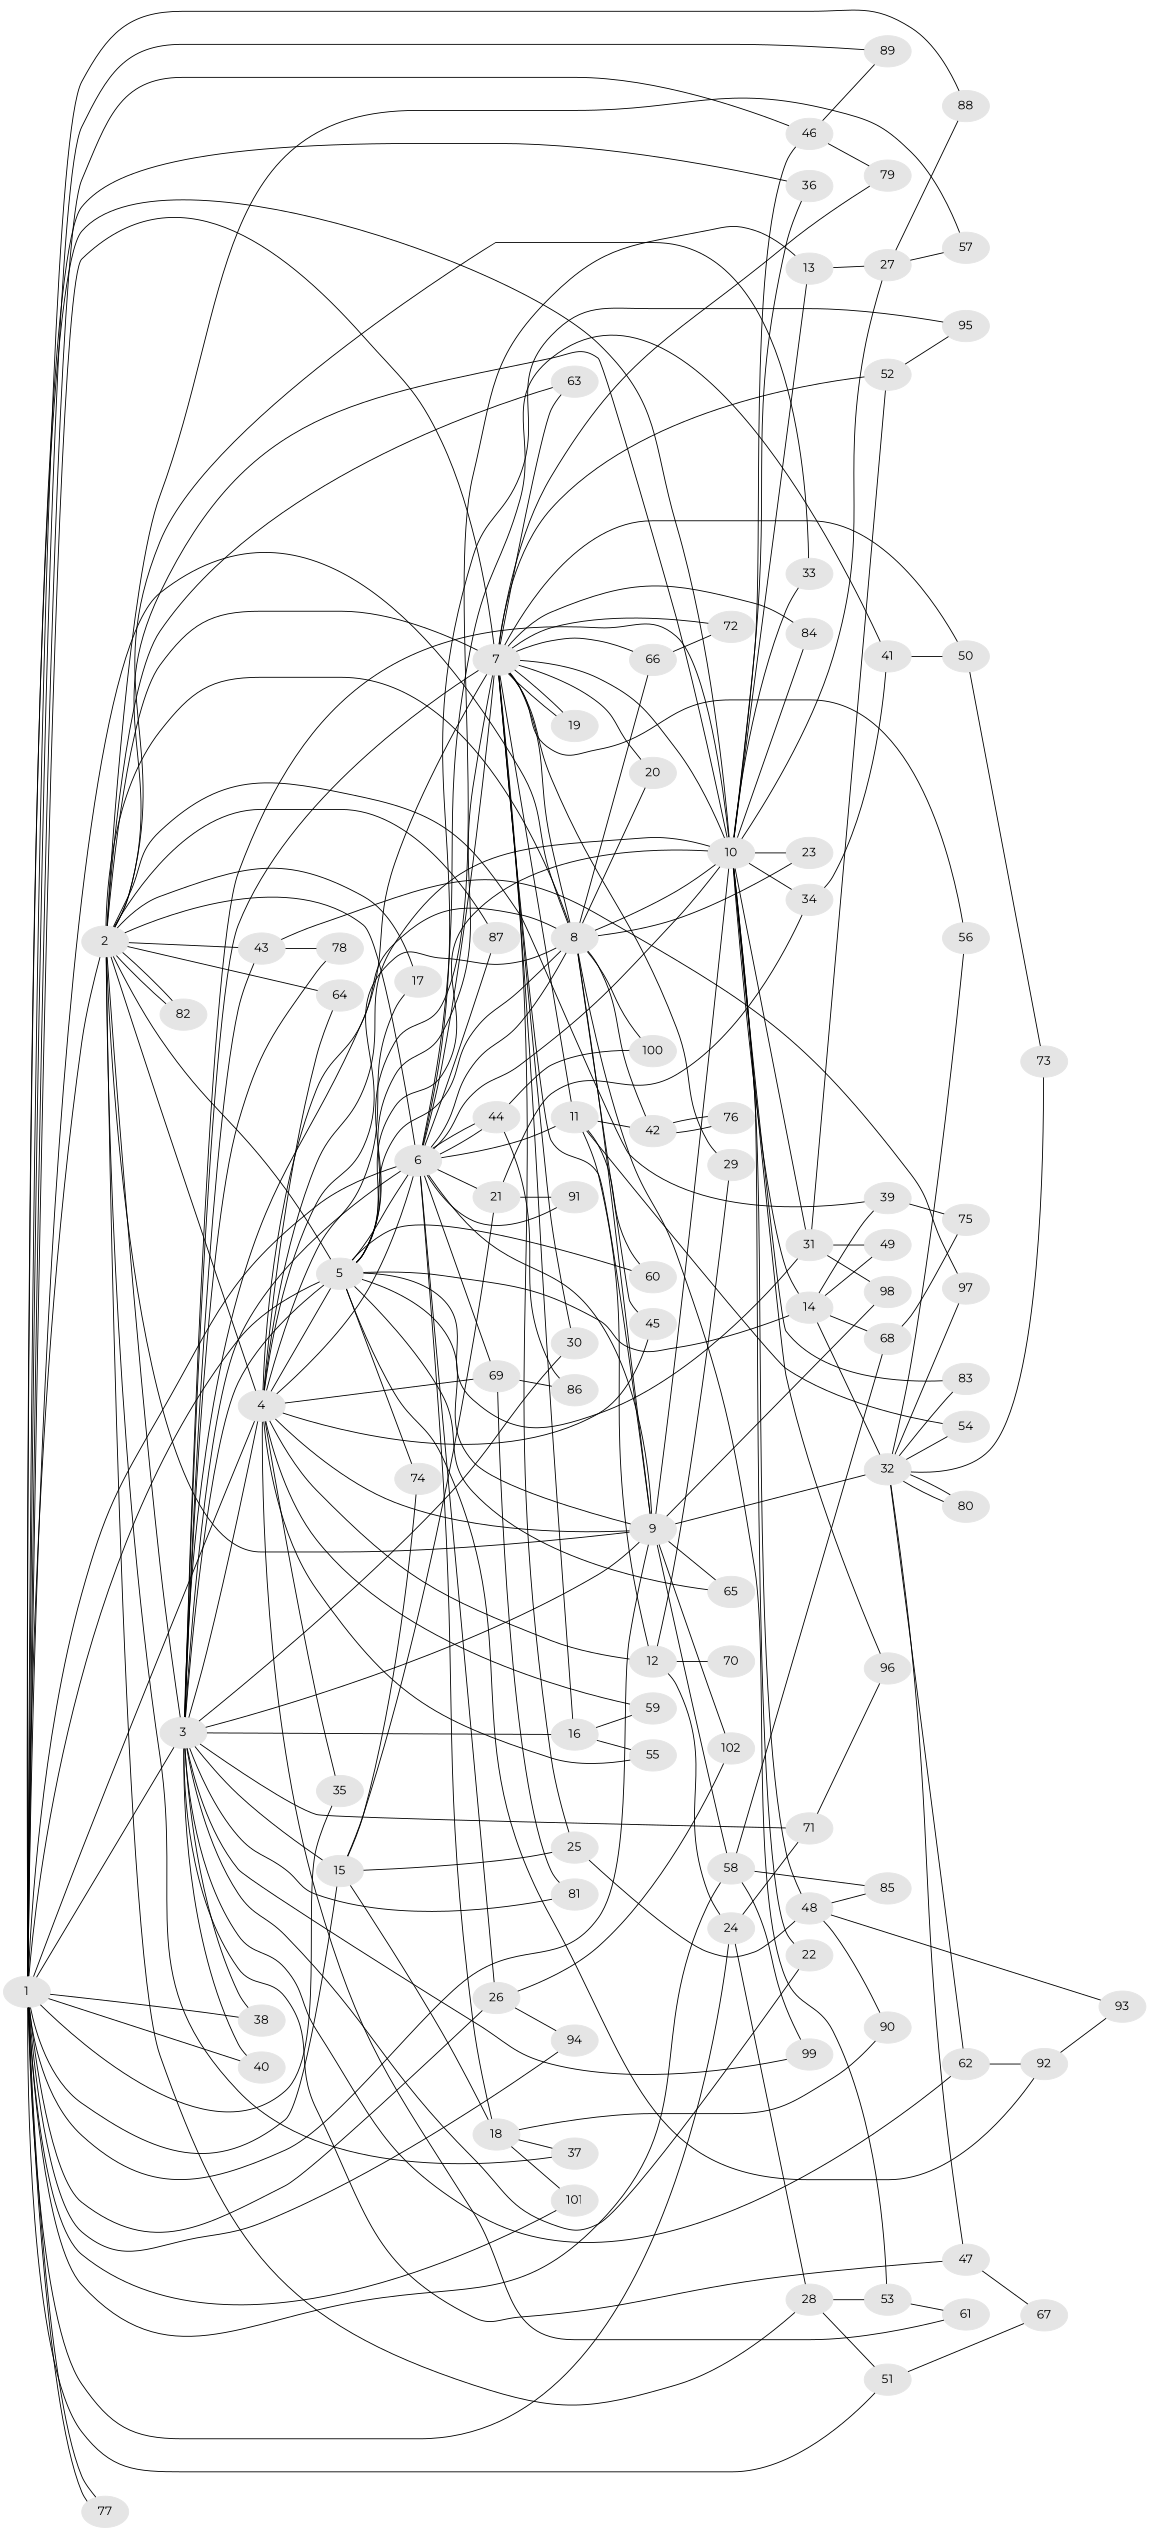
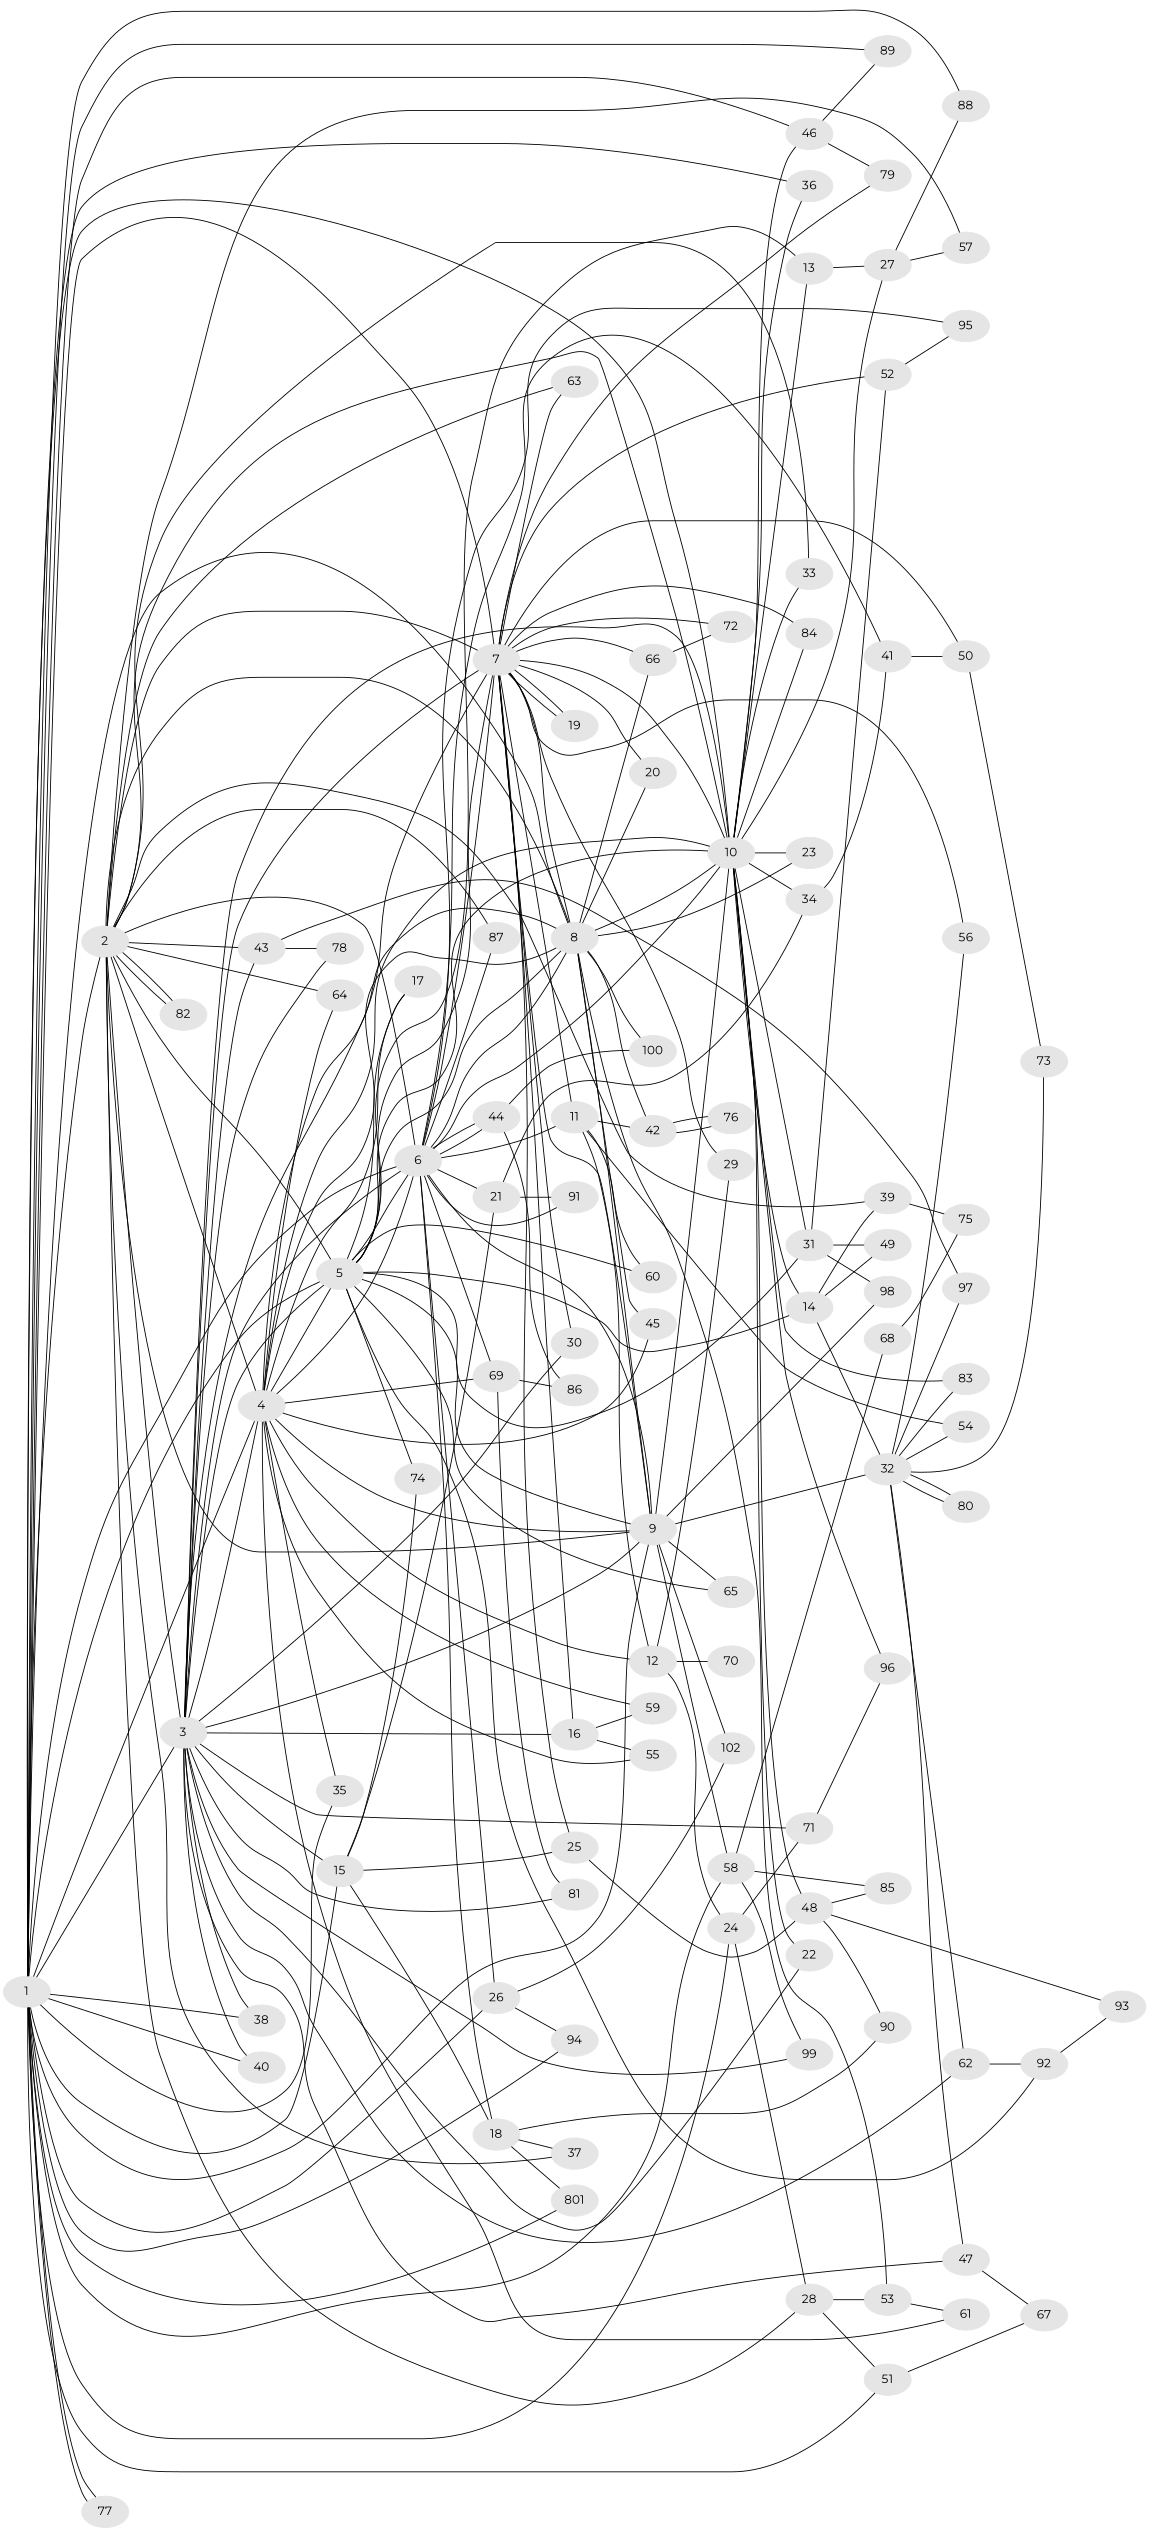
(279, 869) -> (369, 1187)
(849, 1323) -> none
(575, 2201) -> (575, 2201)
